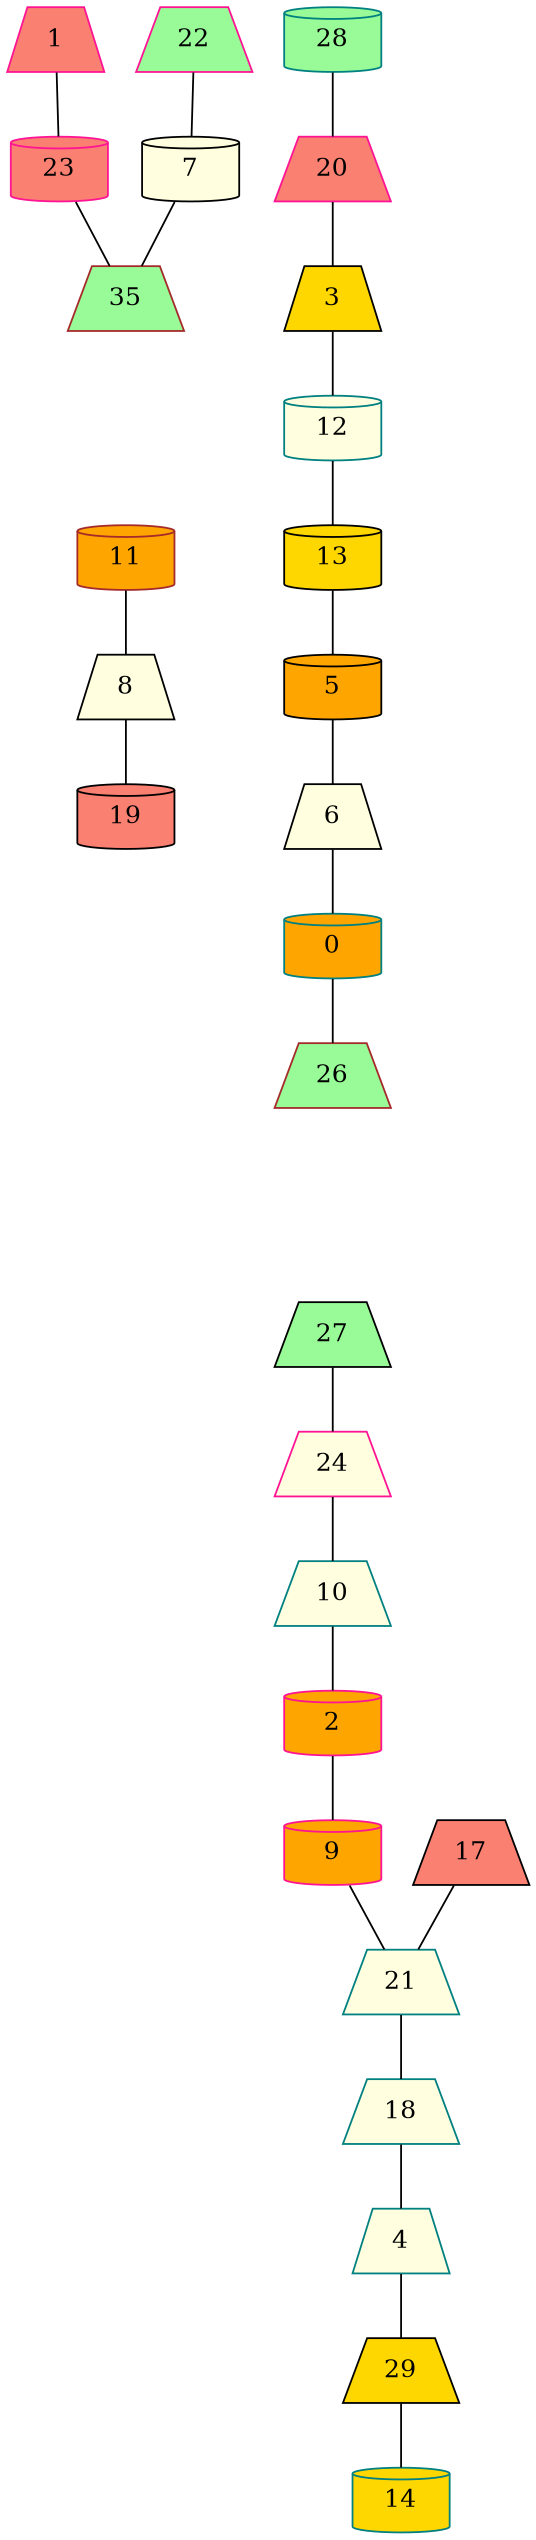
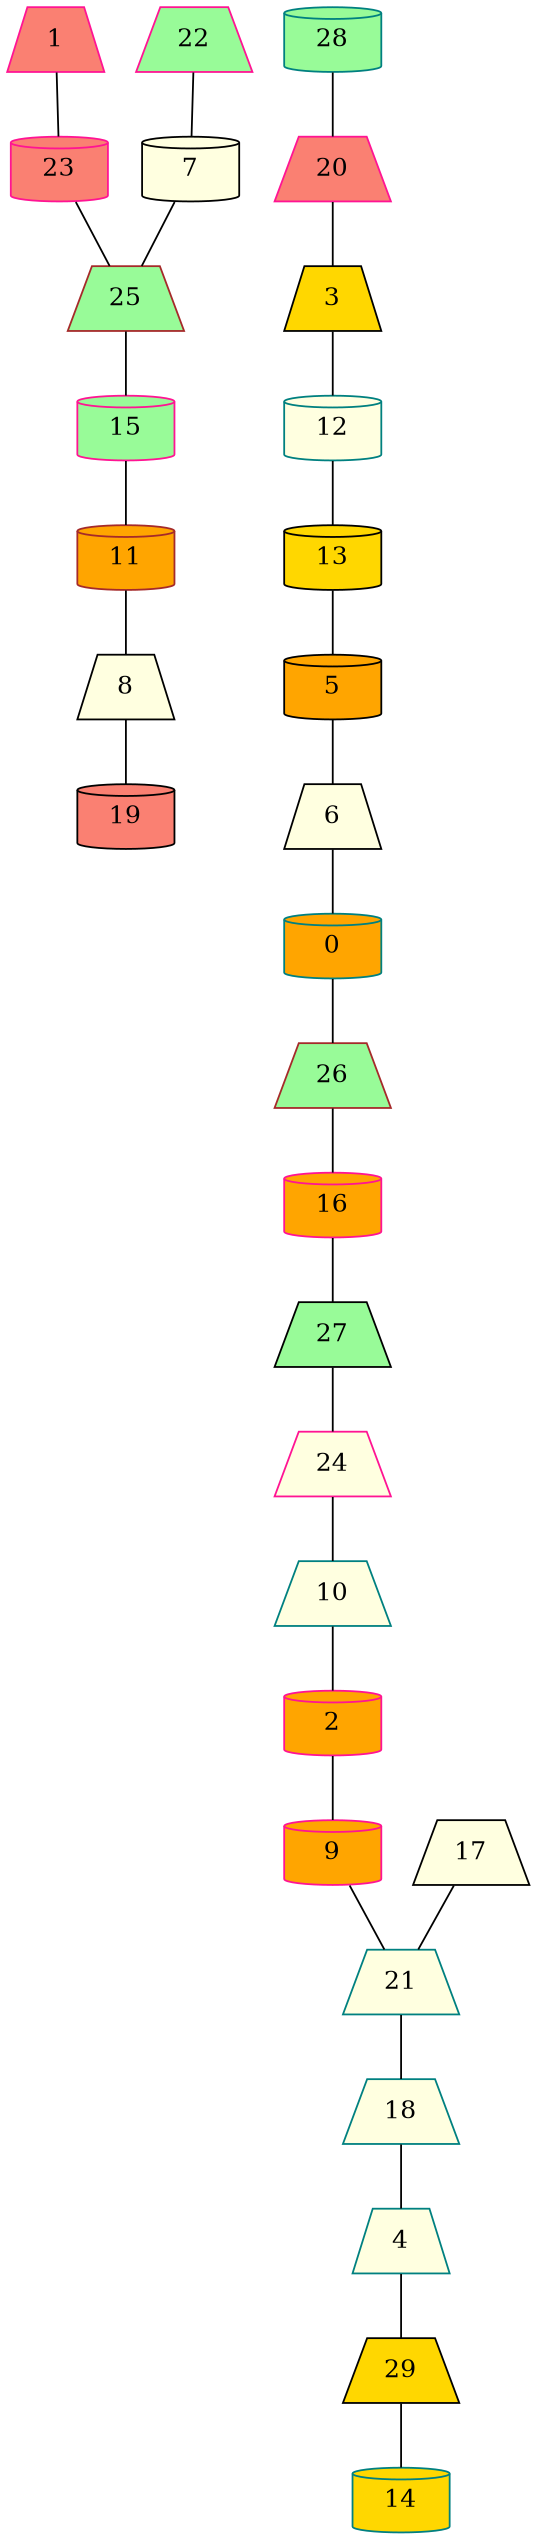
(126, 299) -> (126, 299)
none -> (126, 428)
none -> (333, 1205)
(471, 1853) -> (471, 1853)
